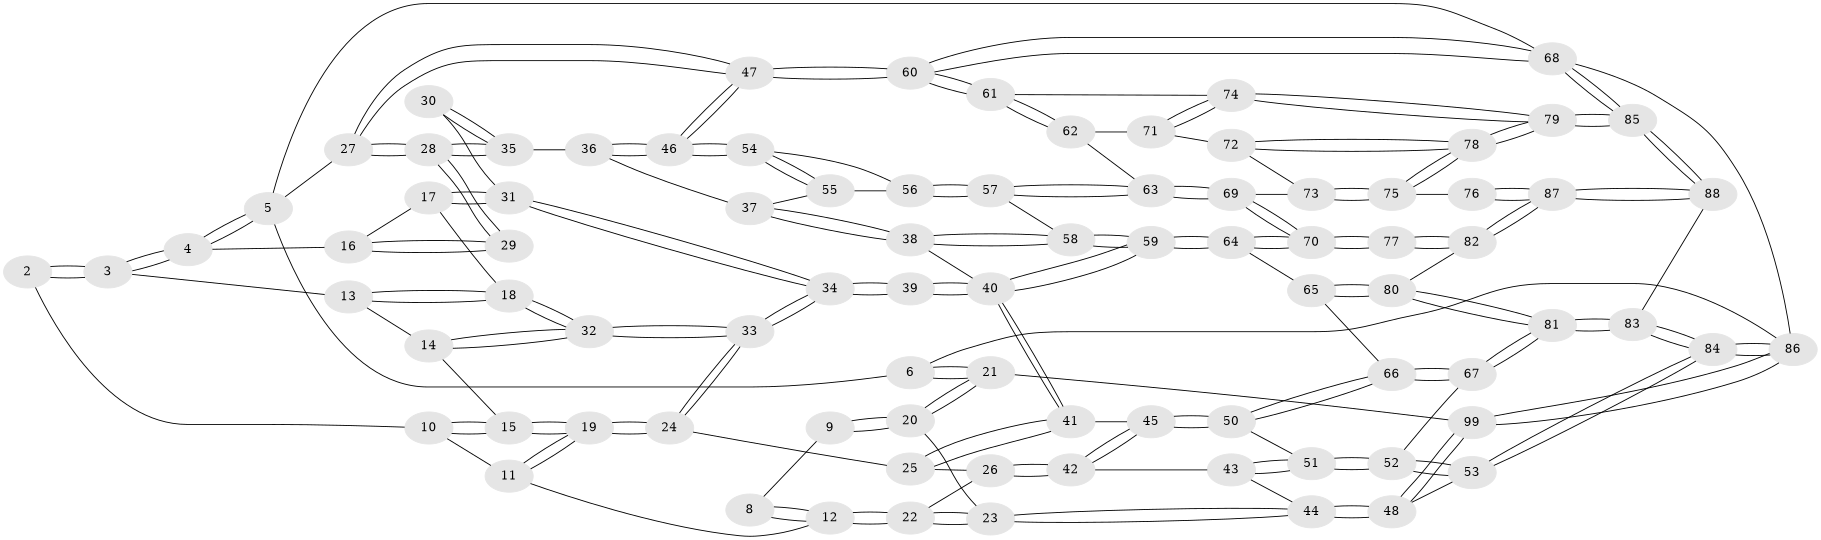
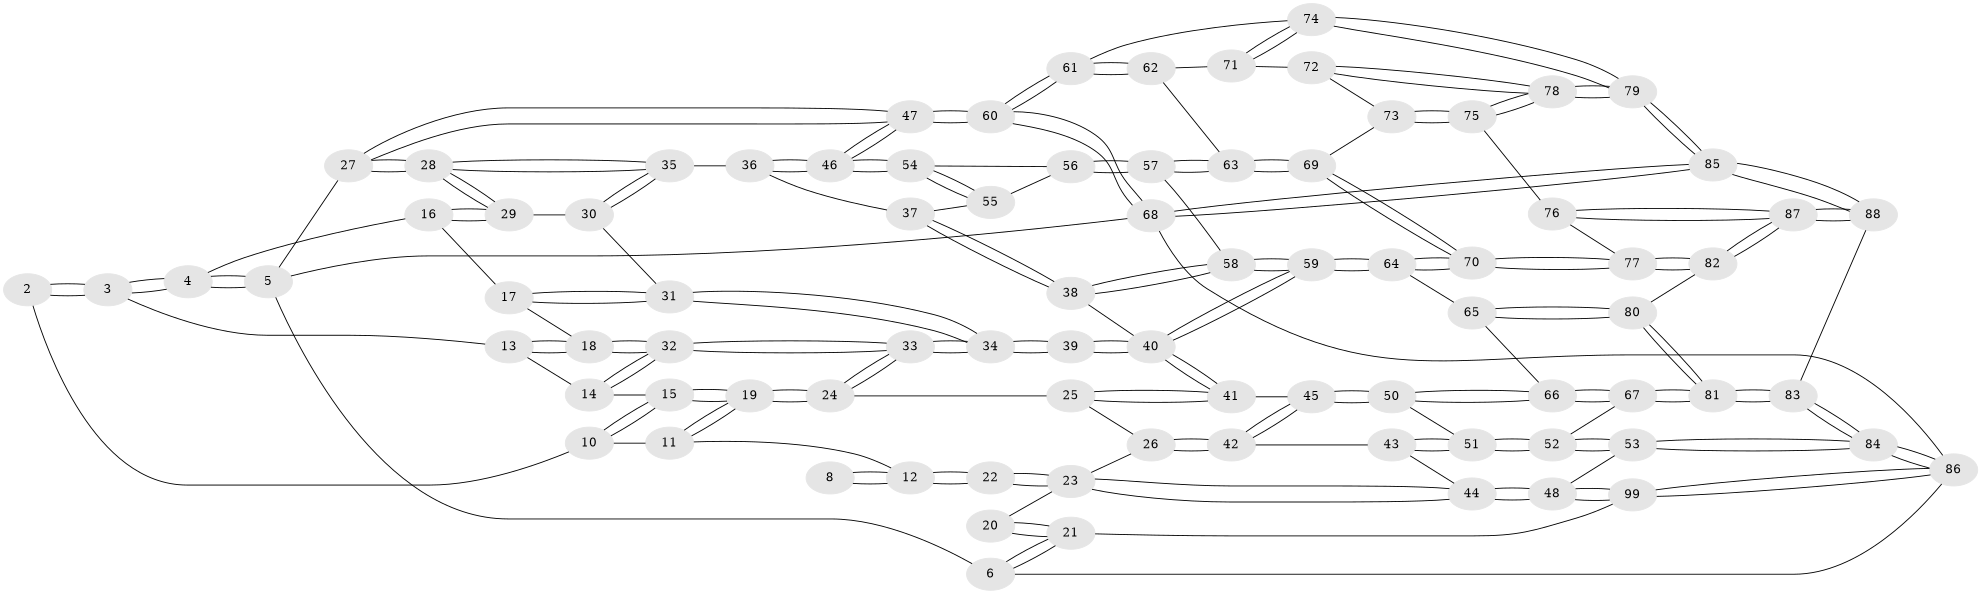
none -> (549, 215)
none -> (1593, 239)
(830, 428) -> none
(950, 495) -> (1111, 463)
